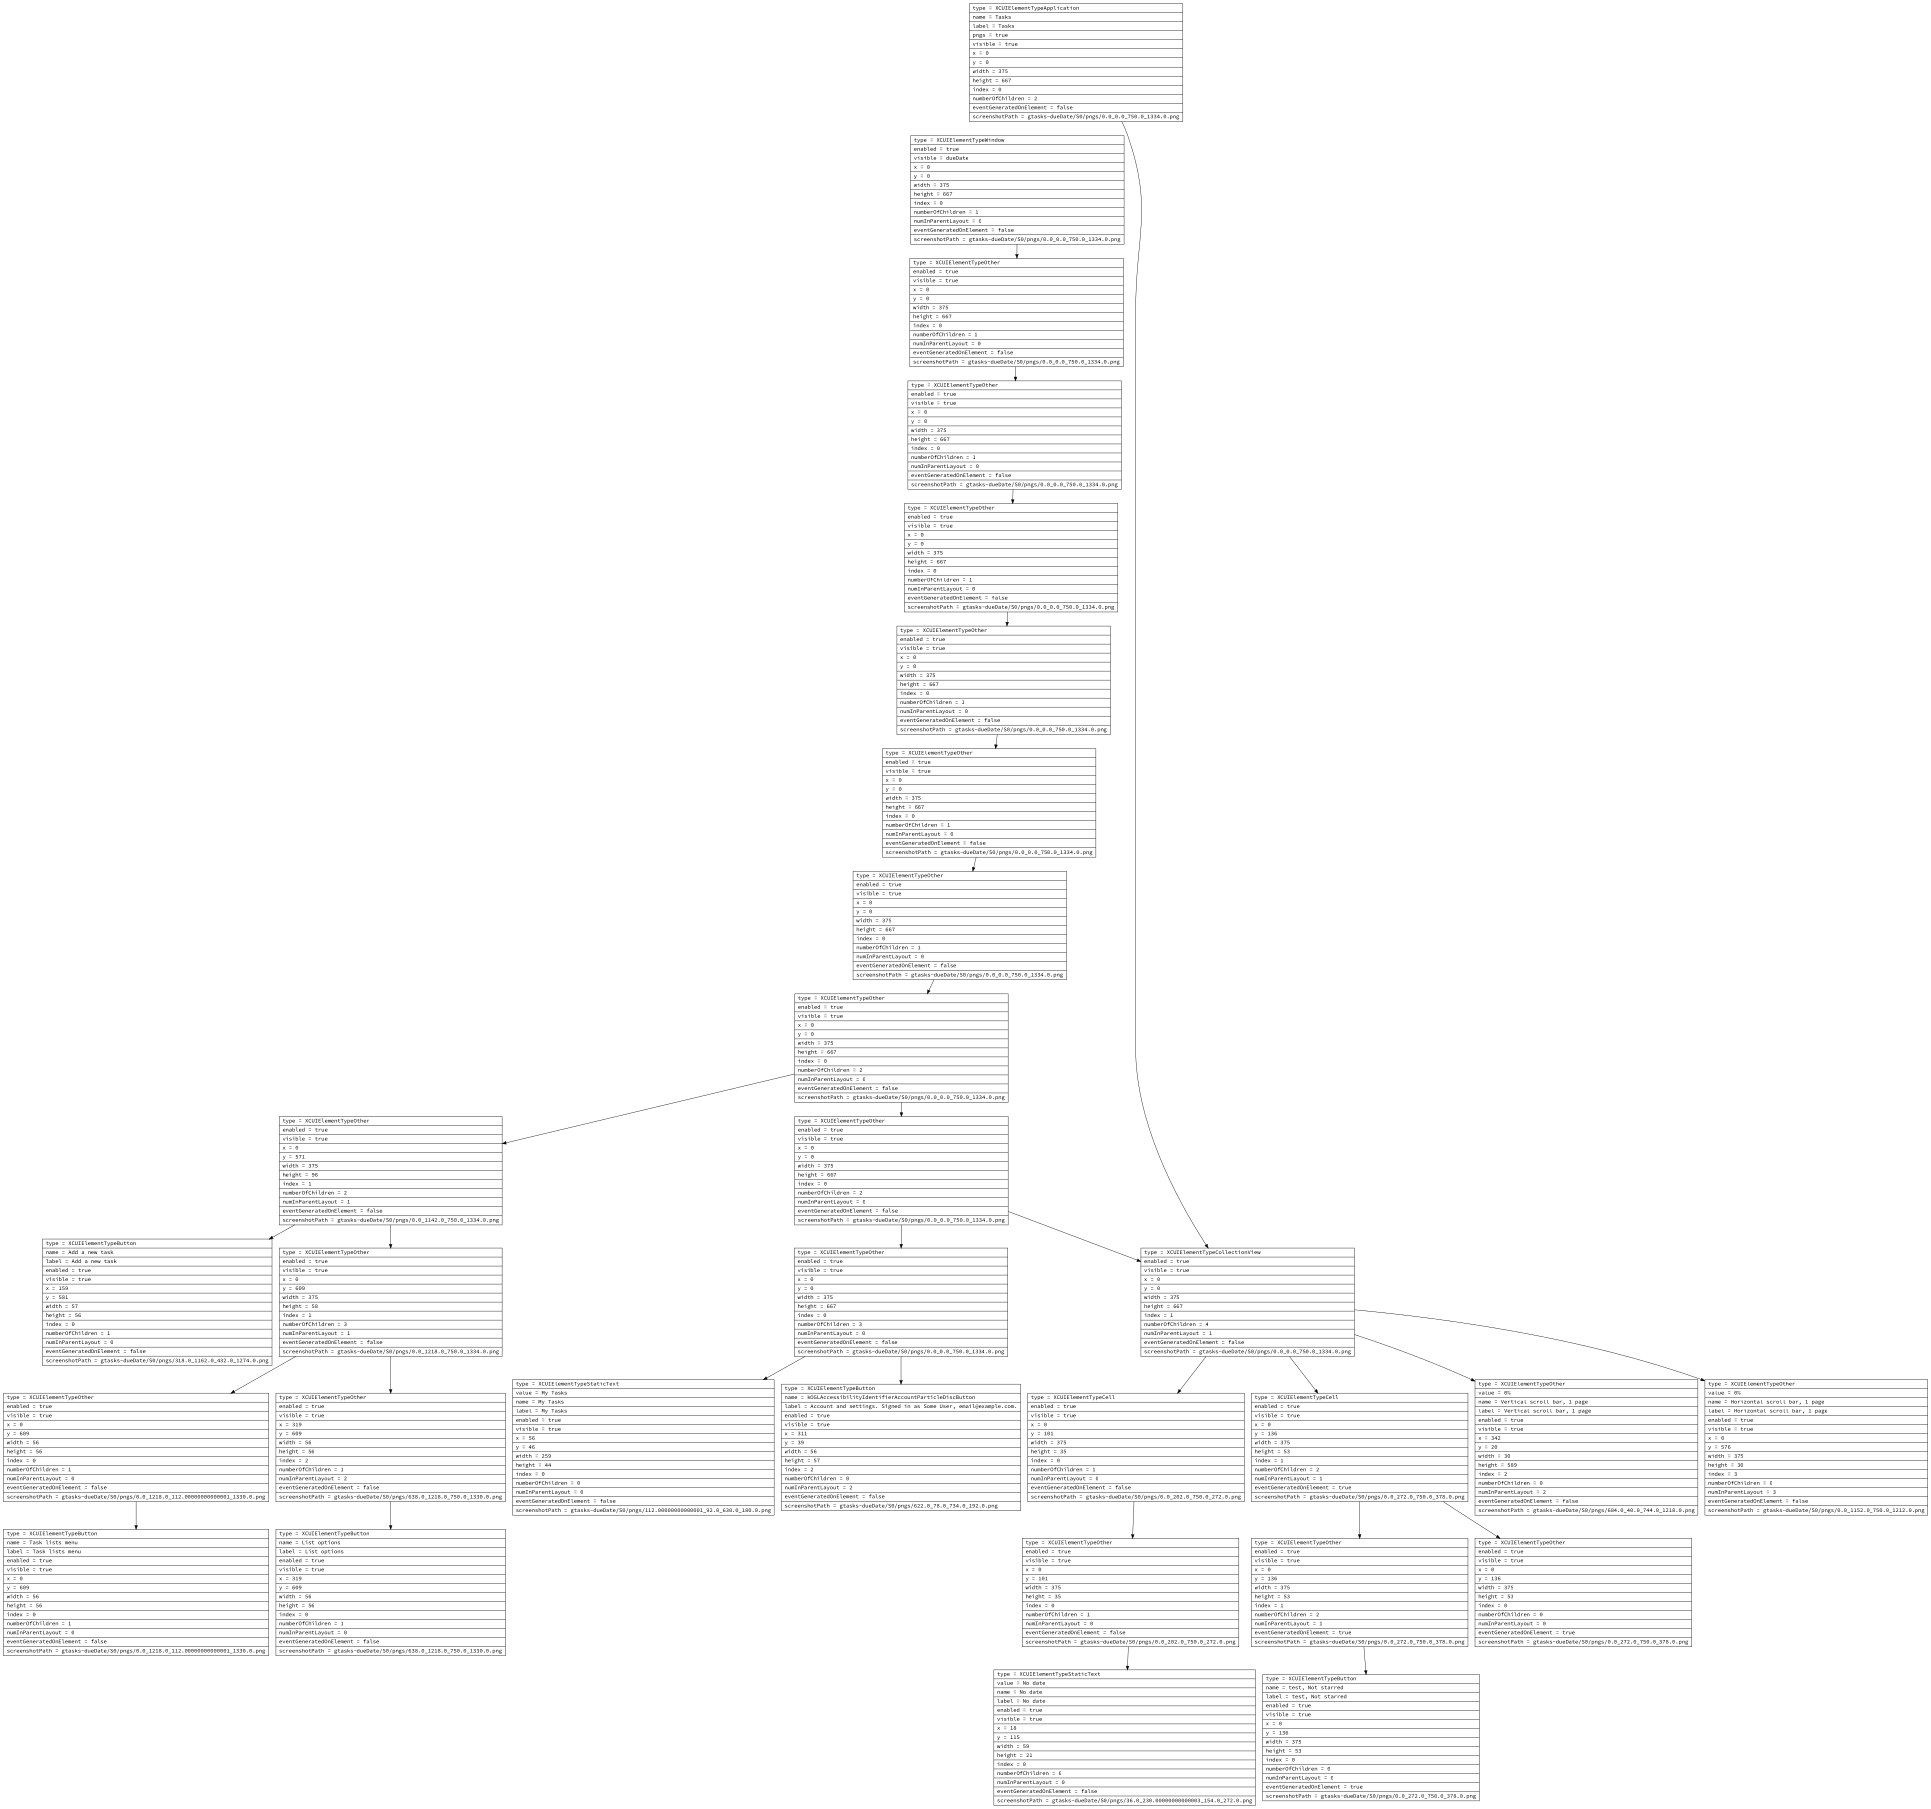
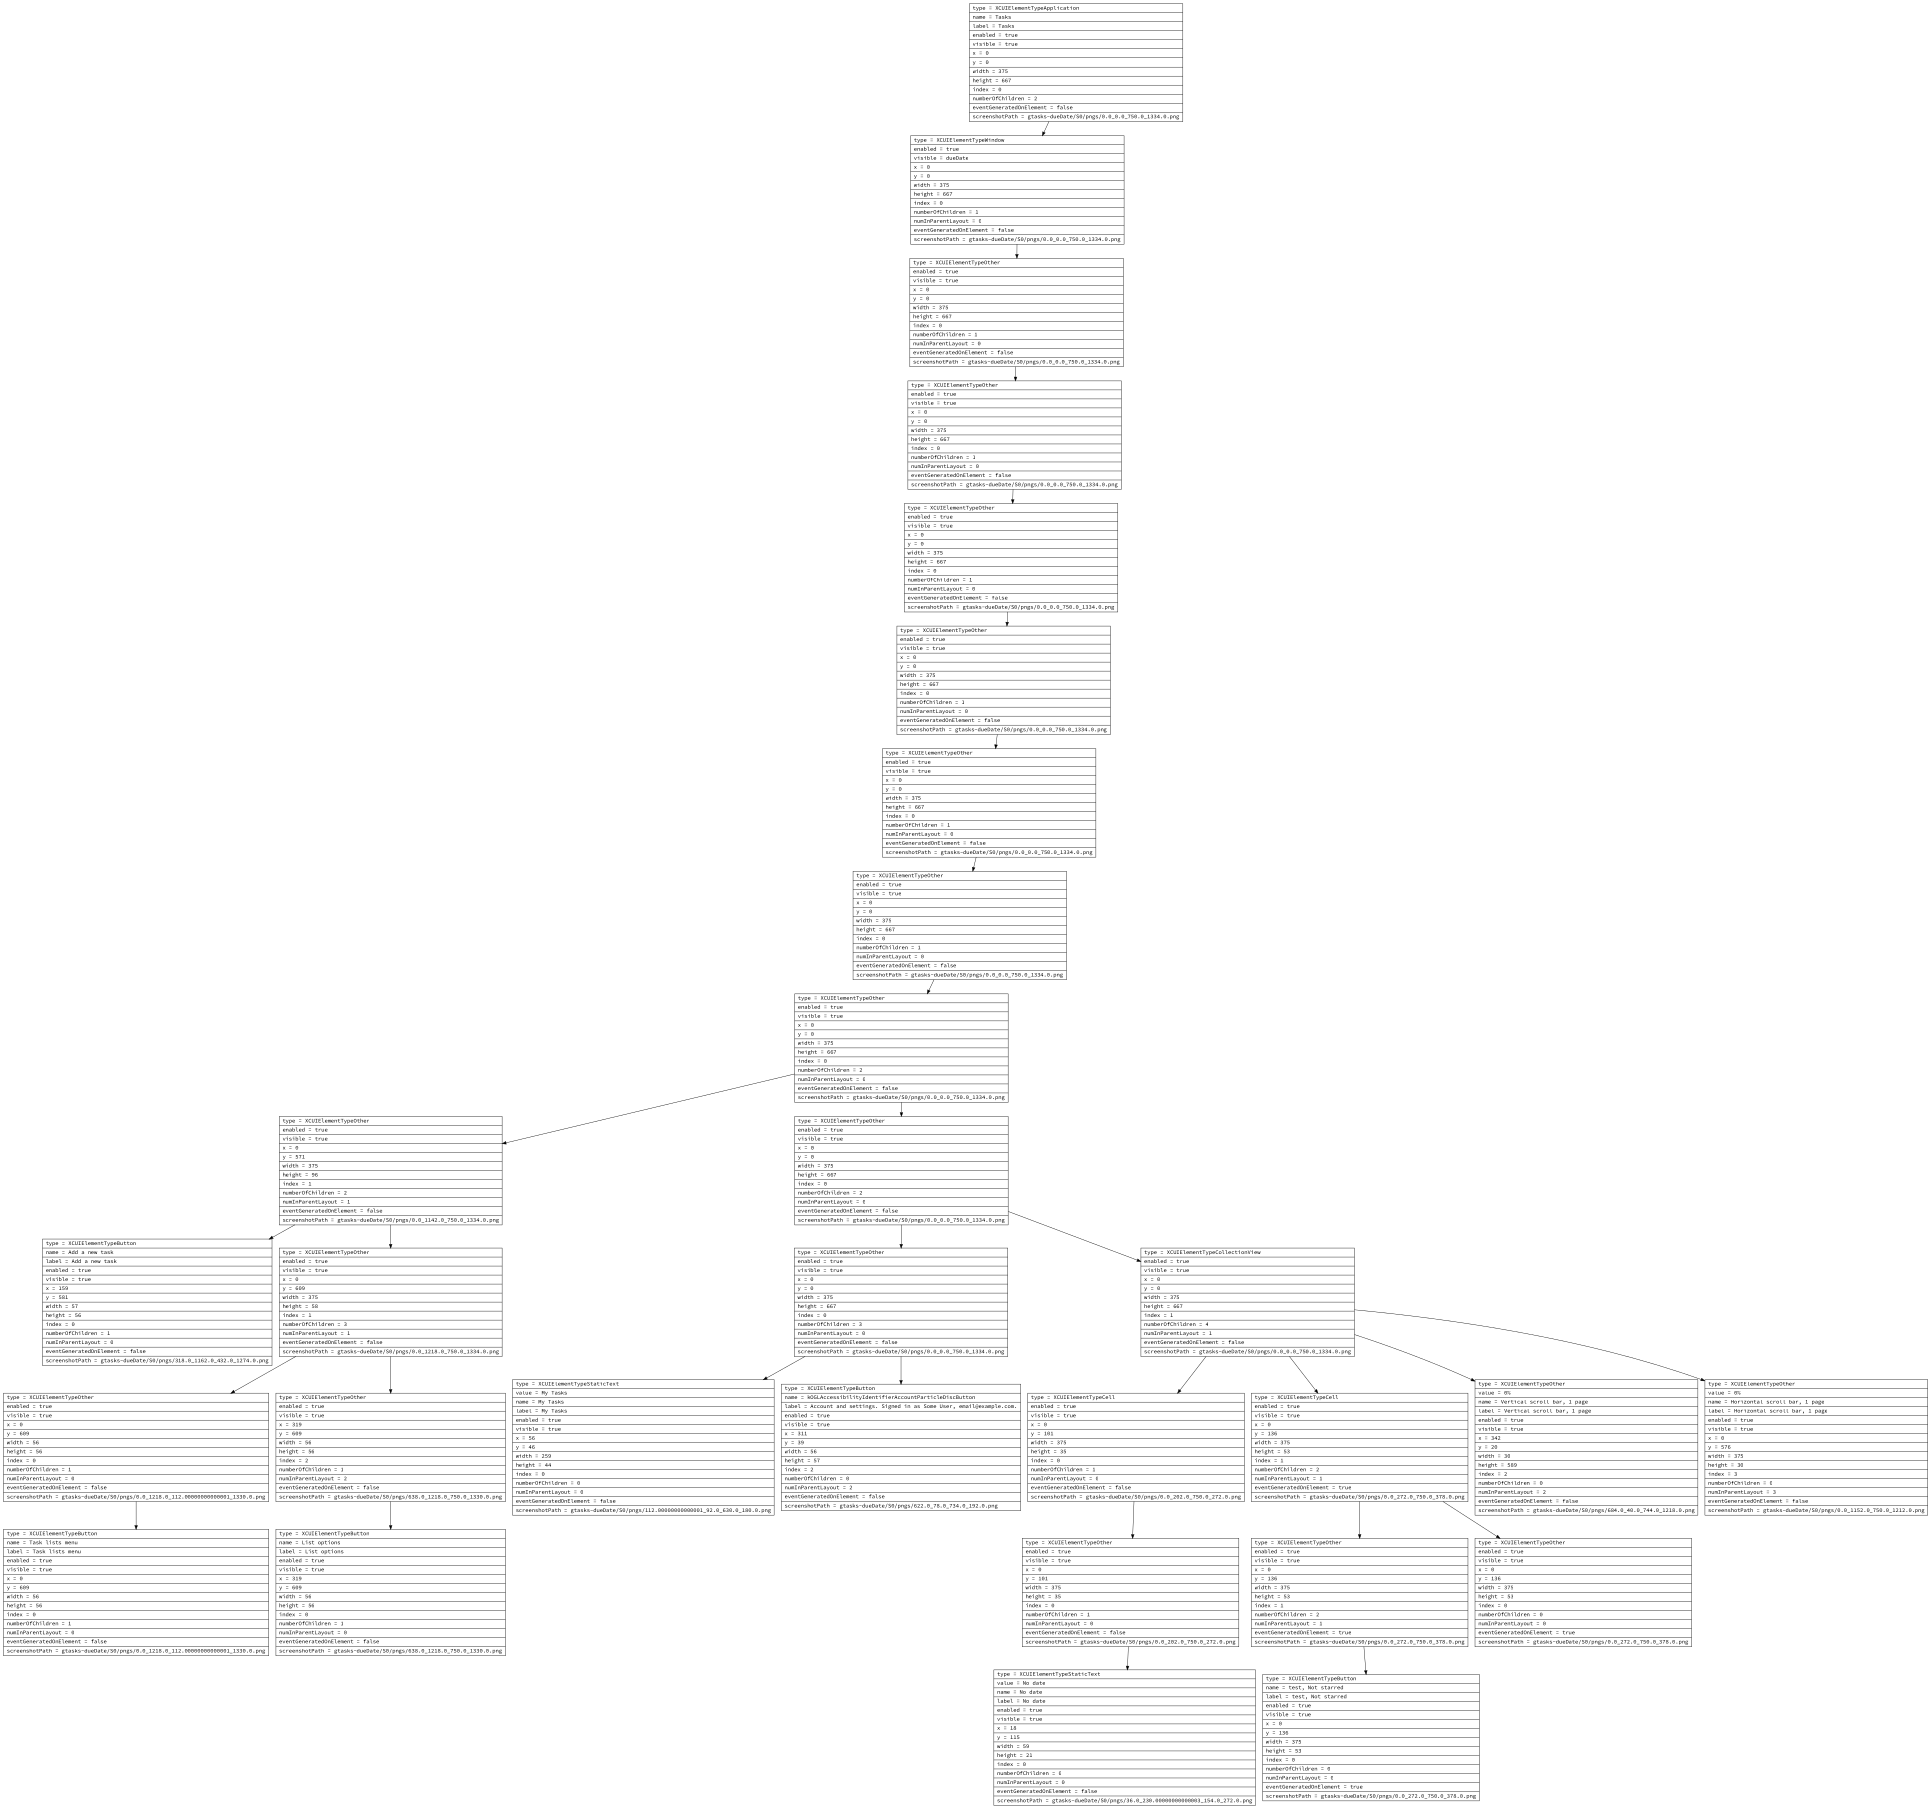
(990, 35) -> (995, 35)
(1136, 689) -> (1046, 127)
